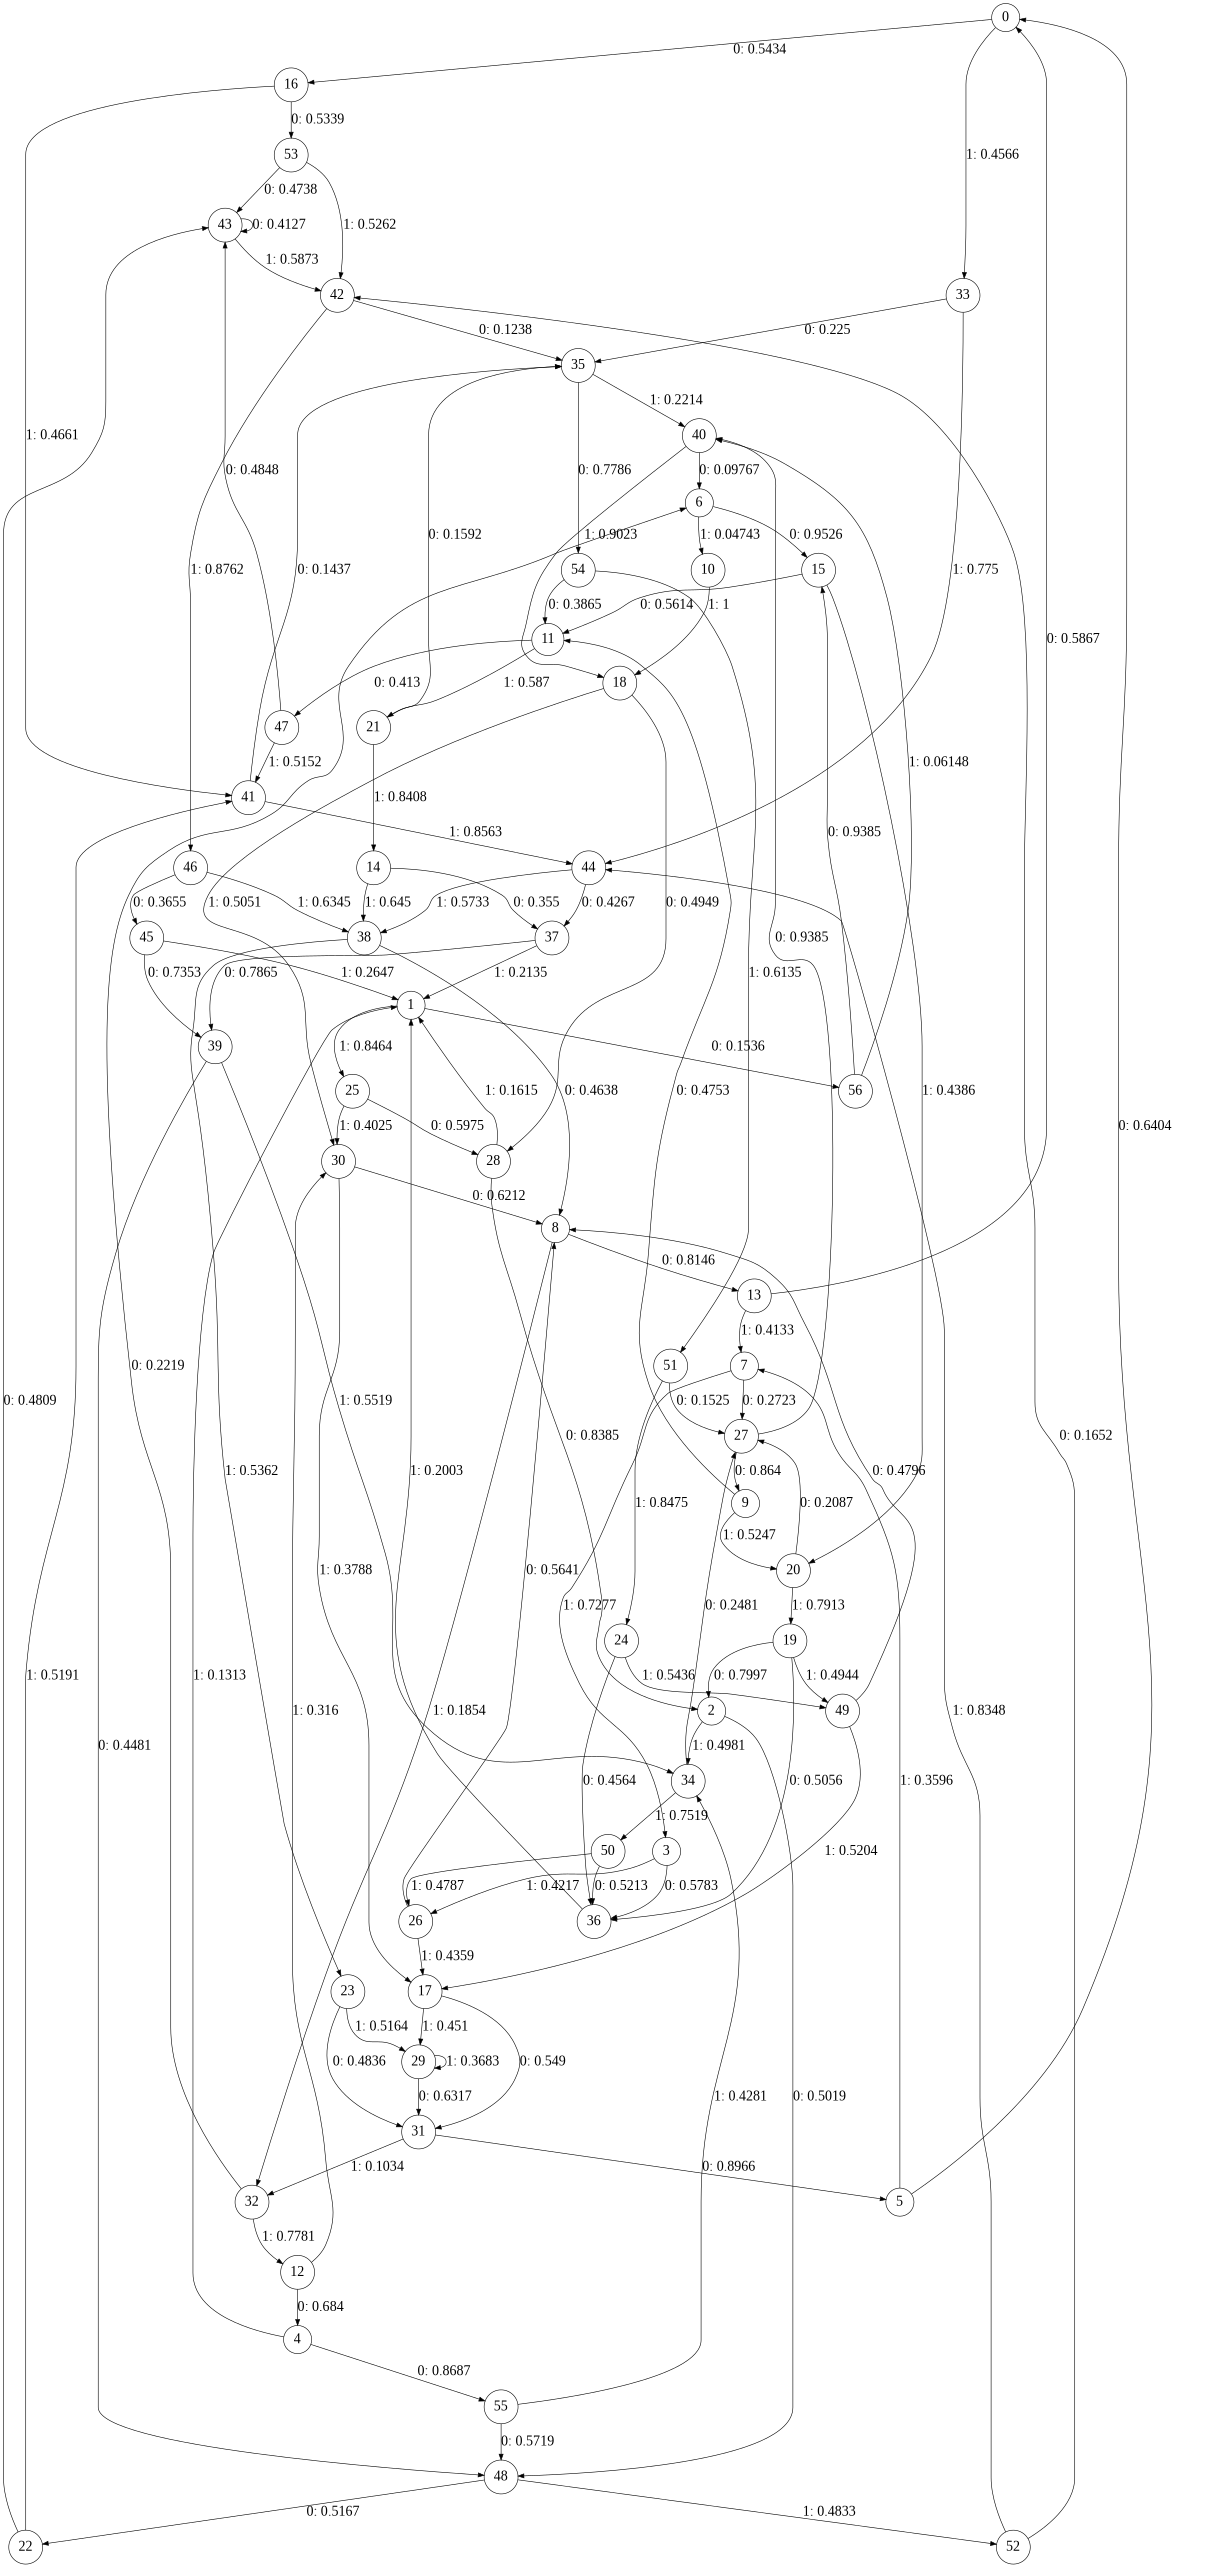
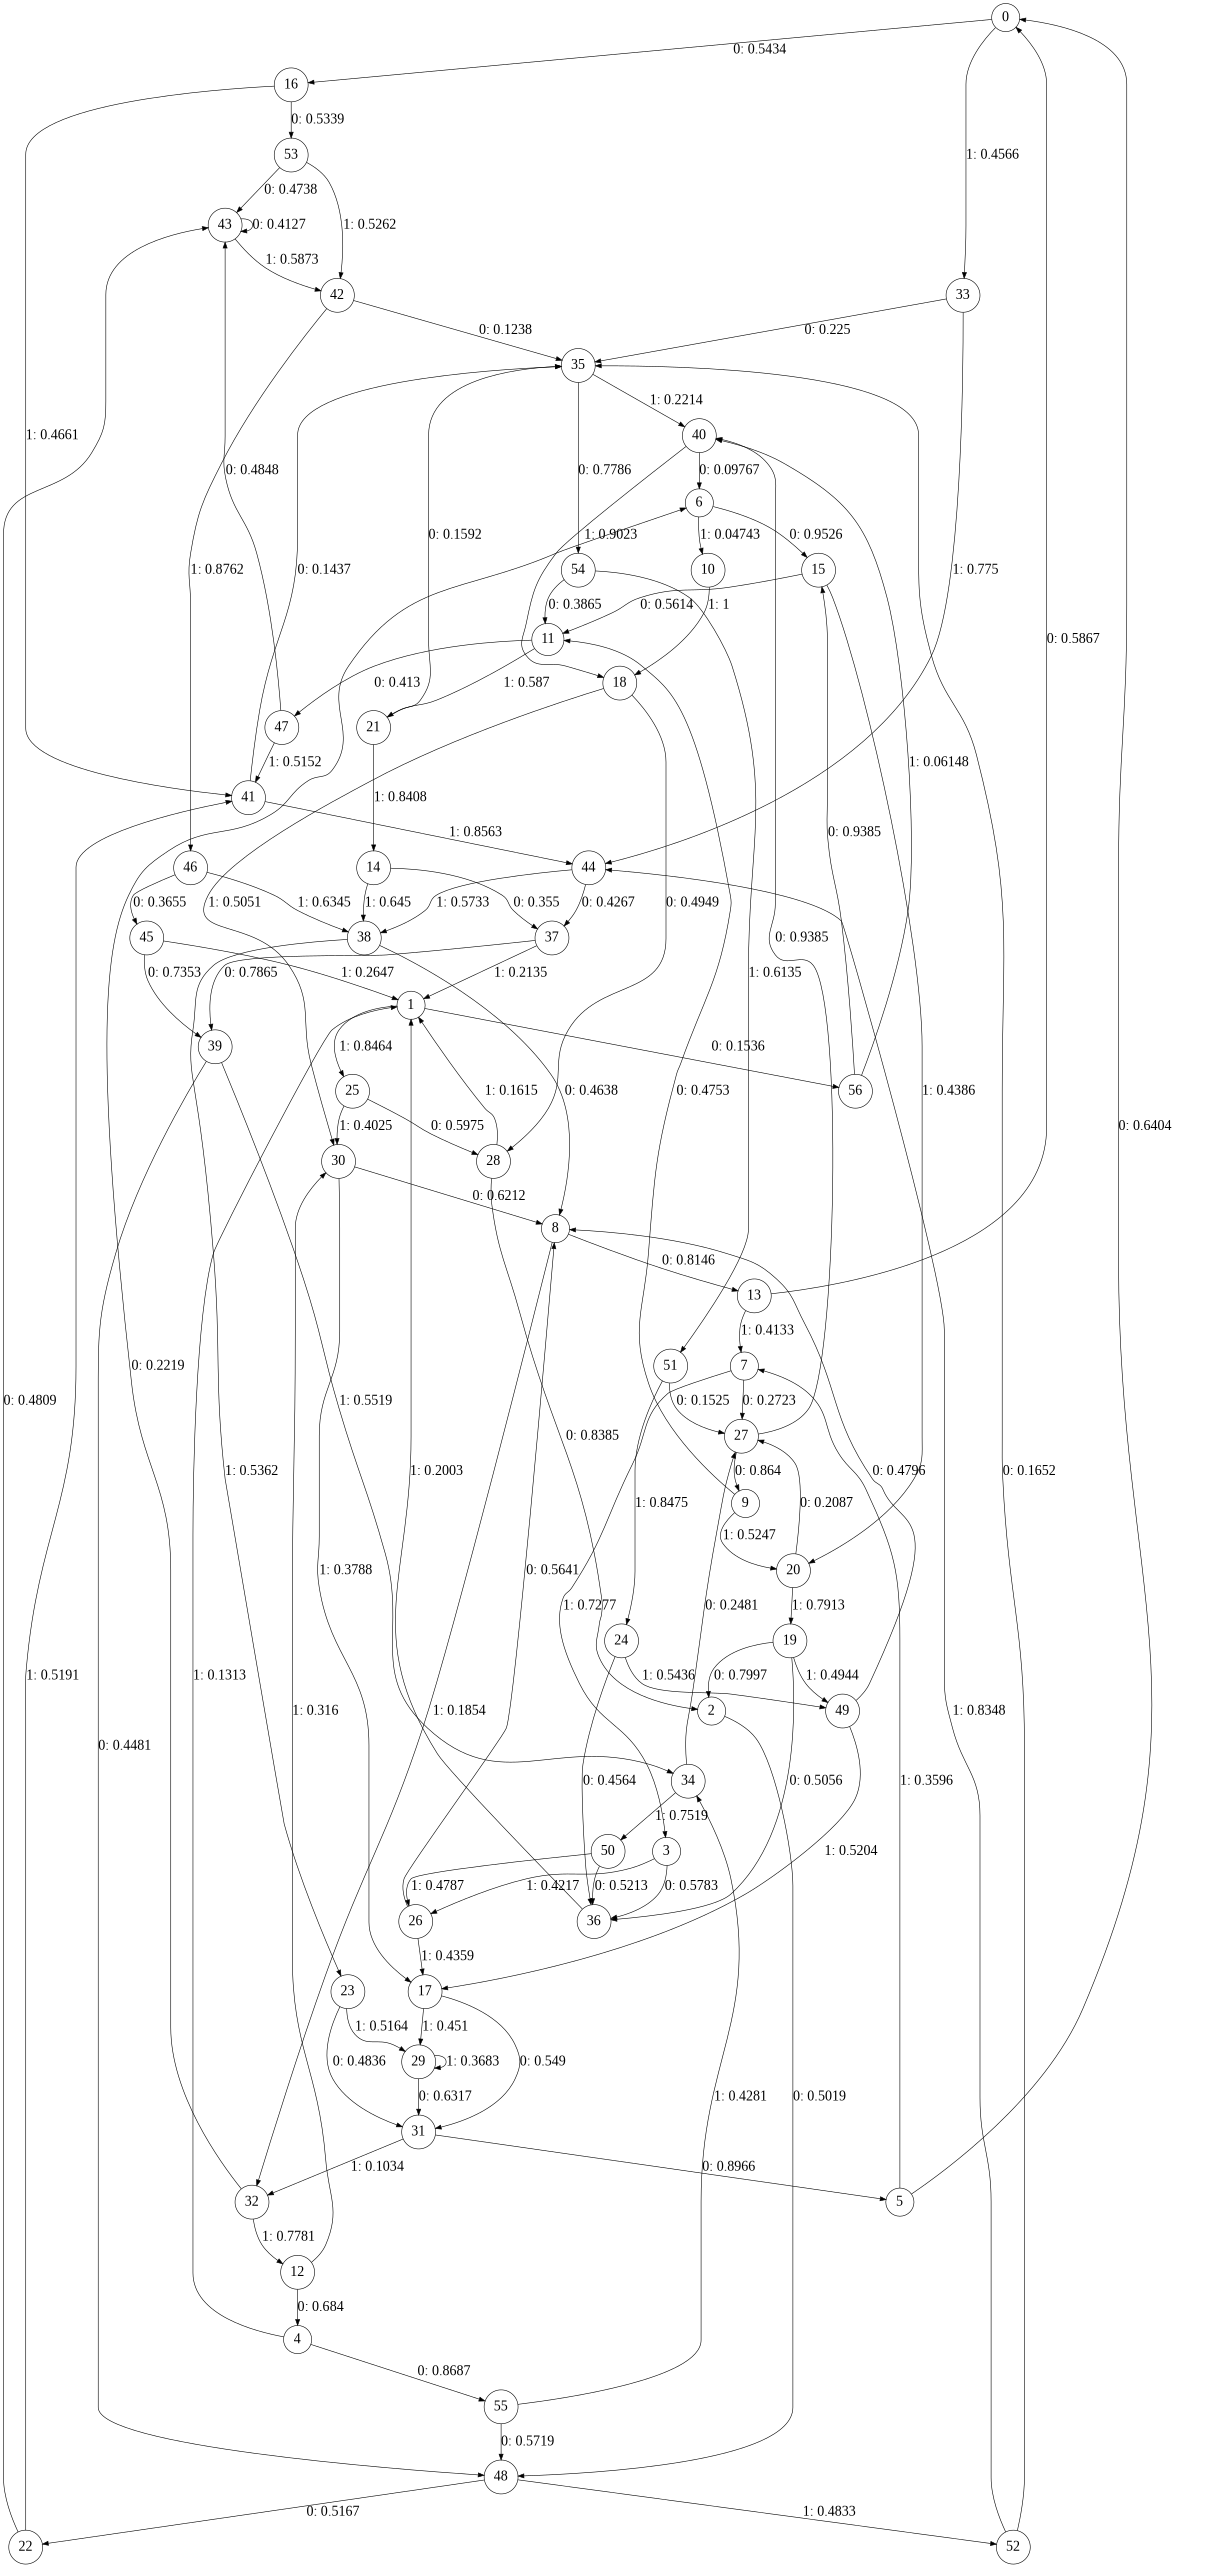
(1031, 1186) -> (1002, 1308)
(692, 1739) -> none
